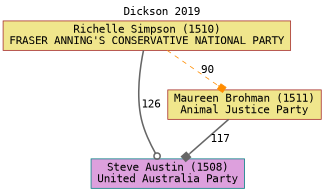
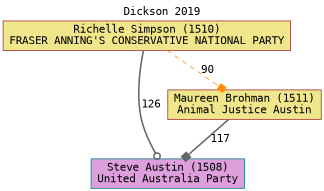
(245, 105) -> (245, 105)
